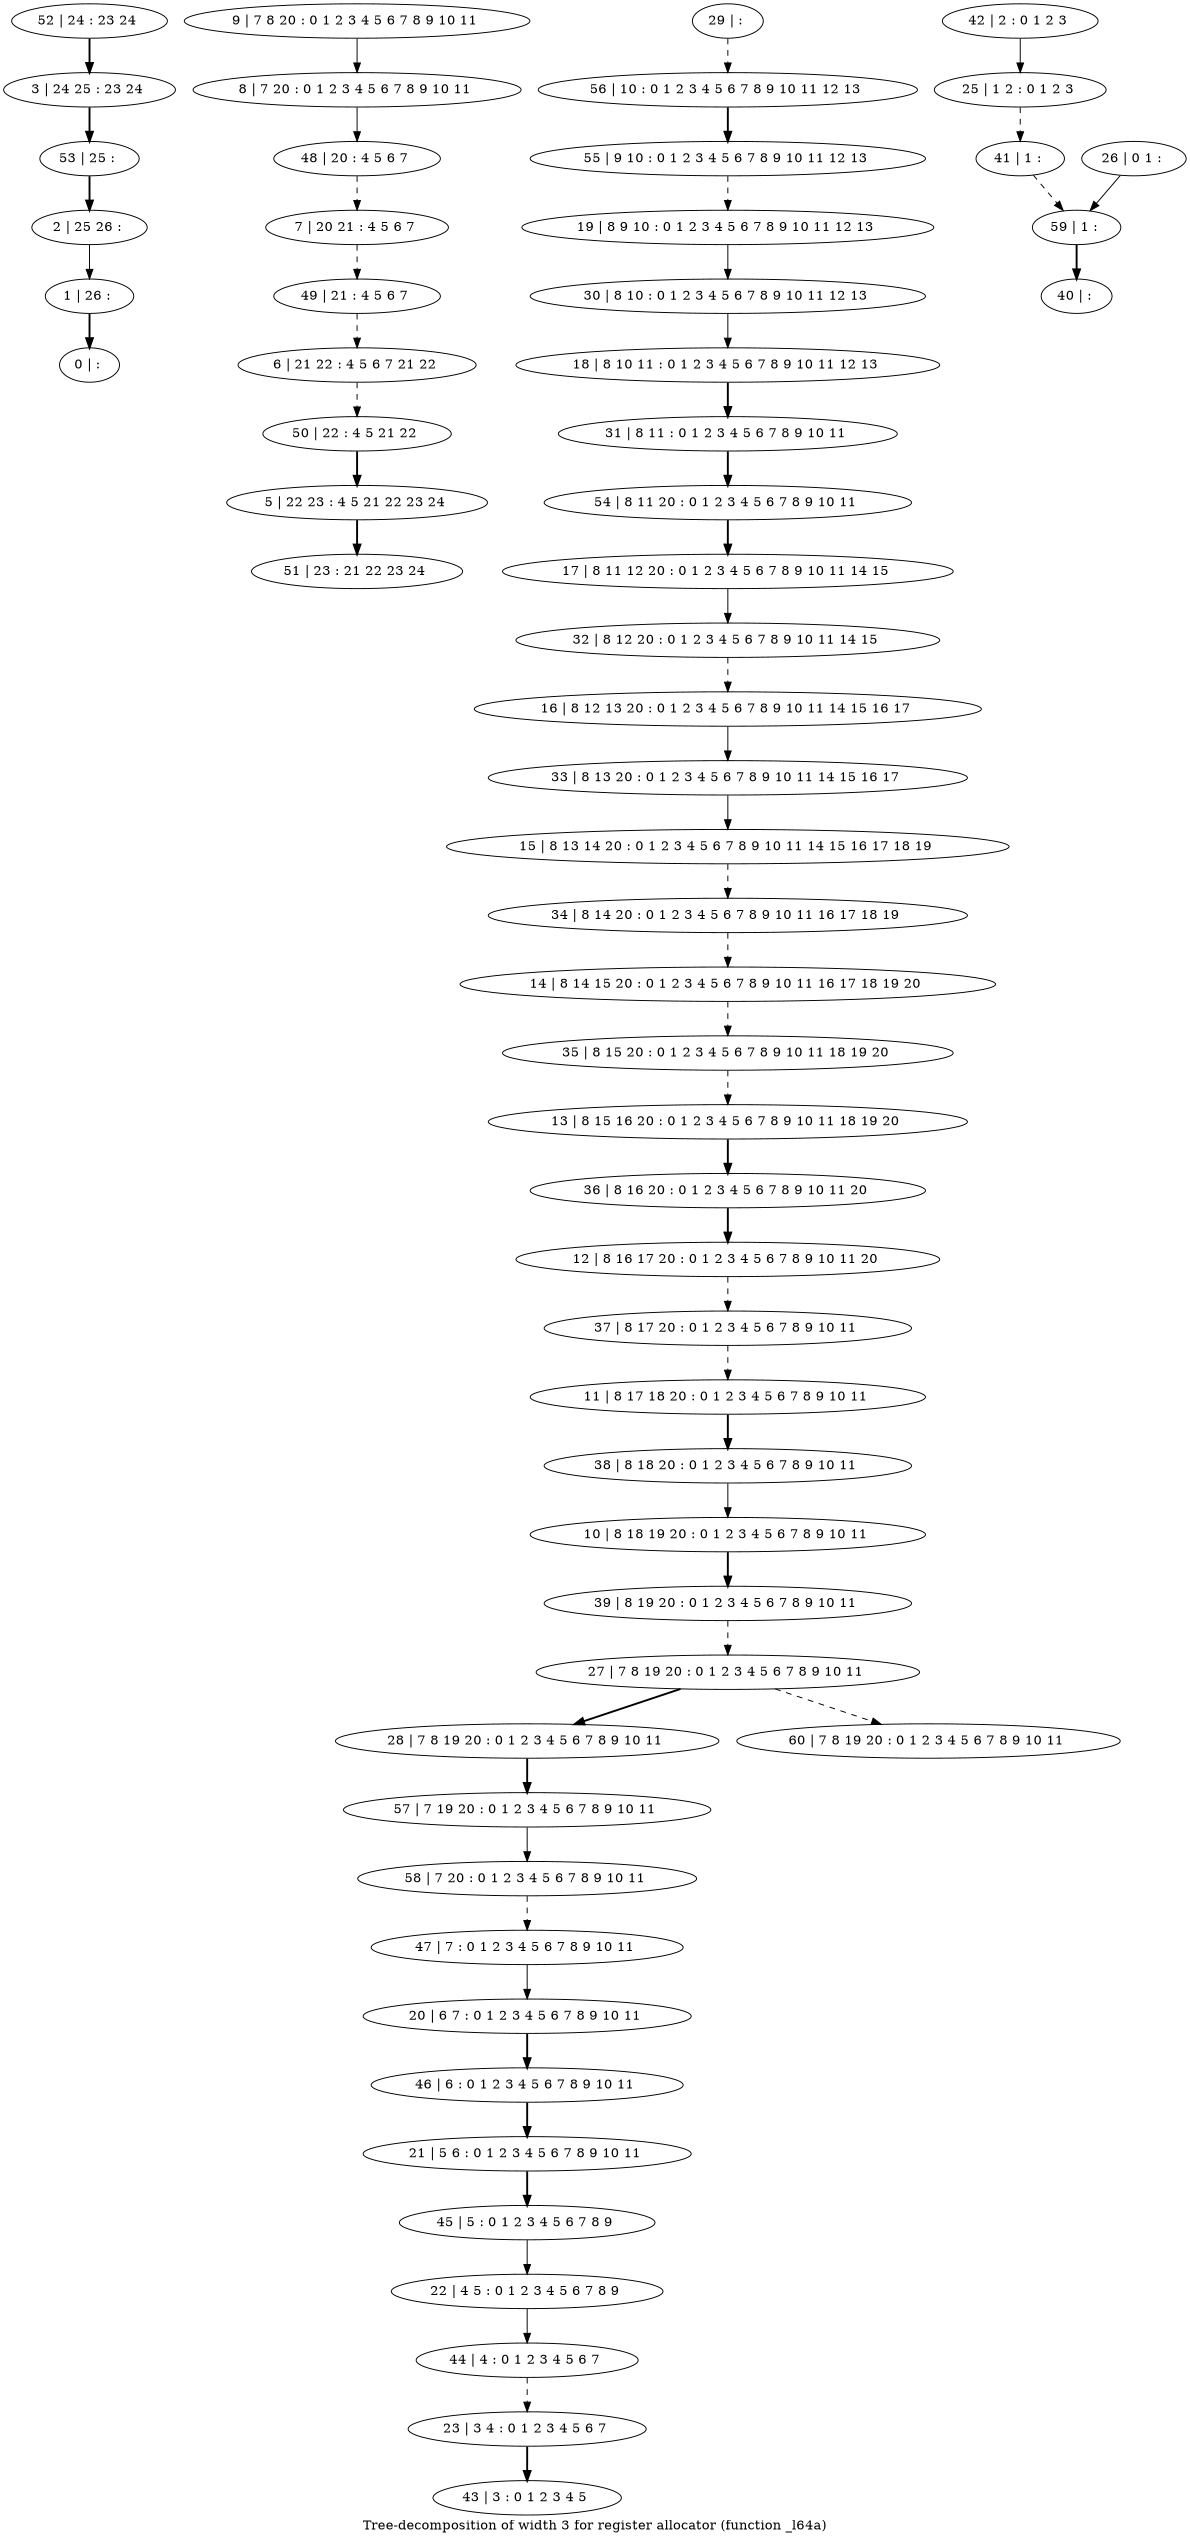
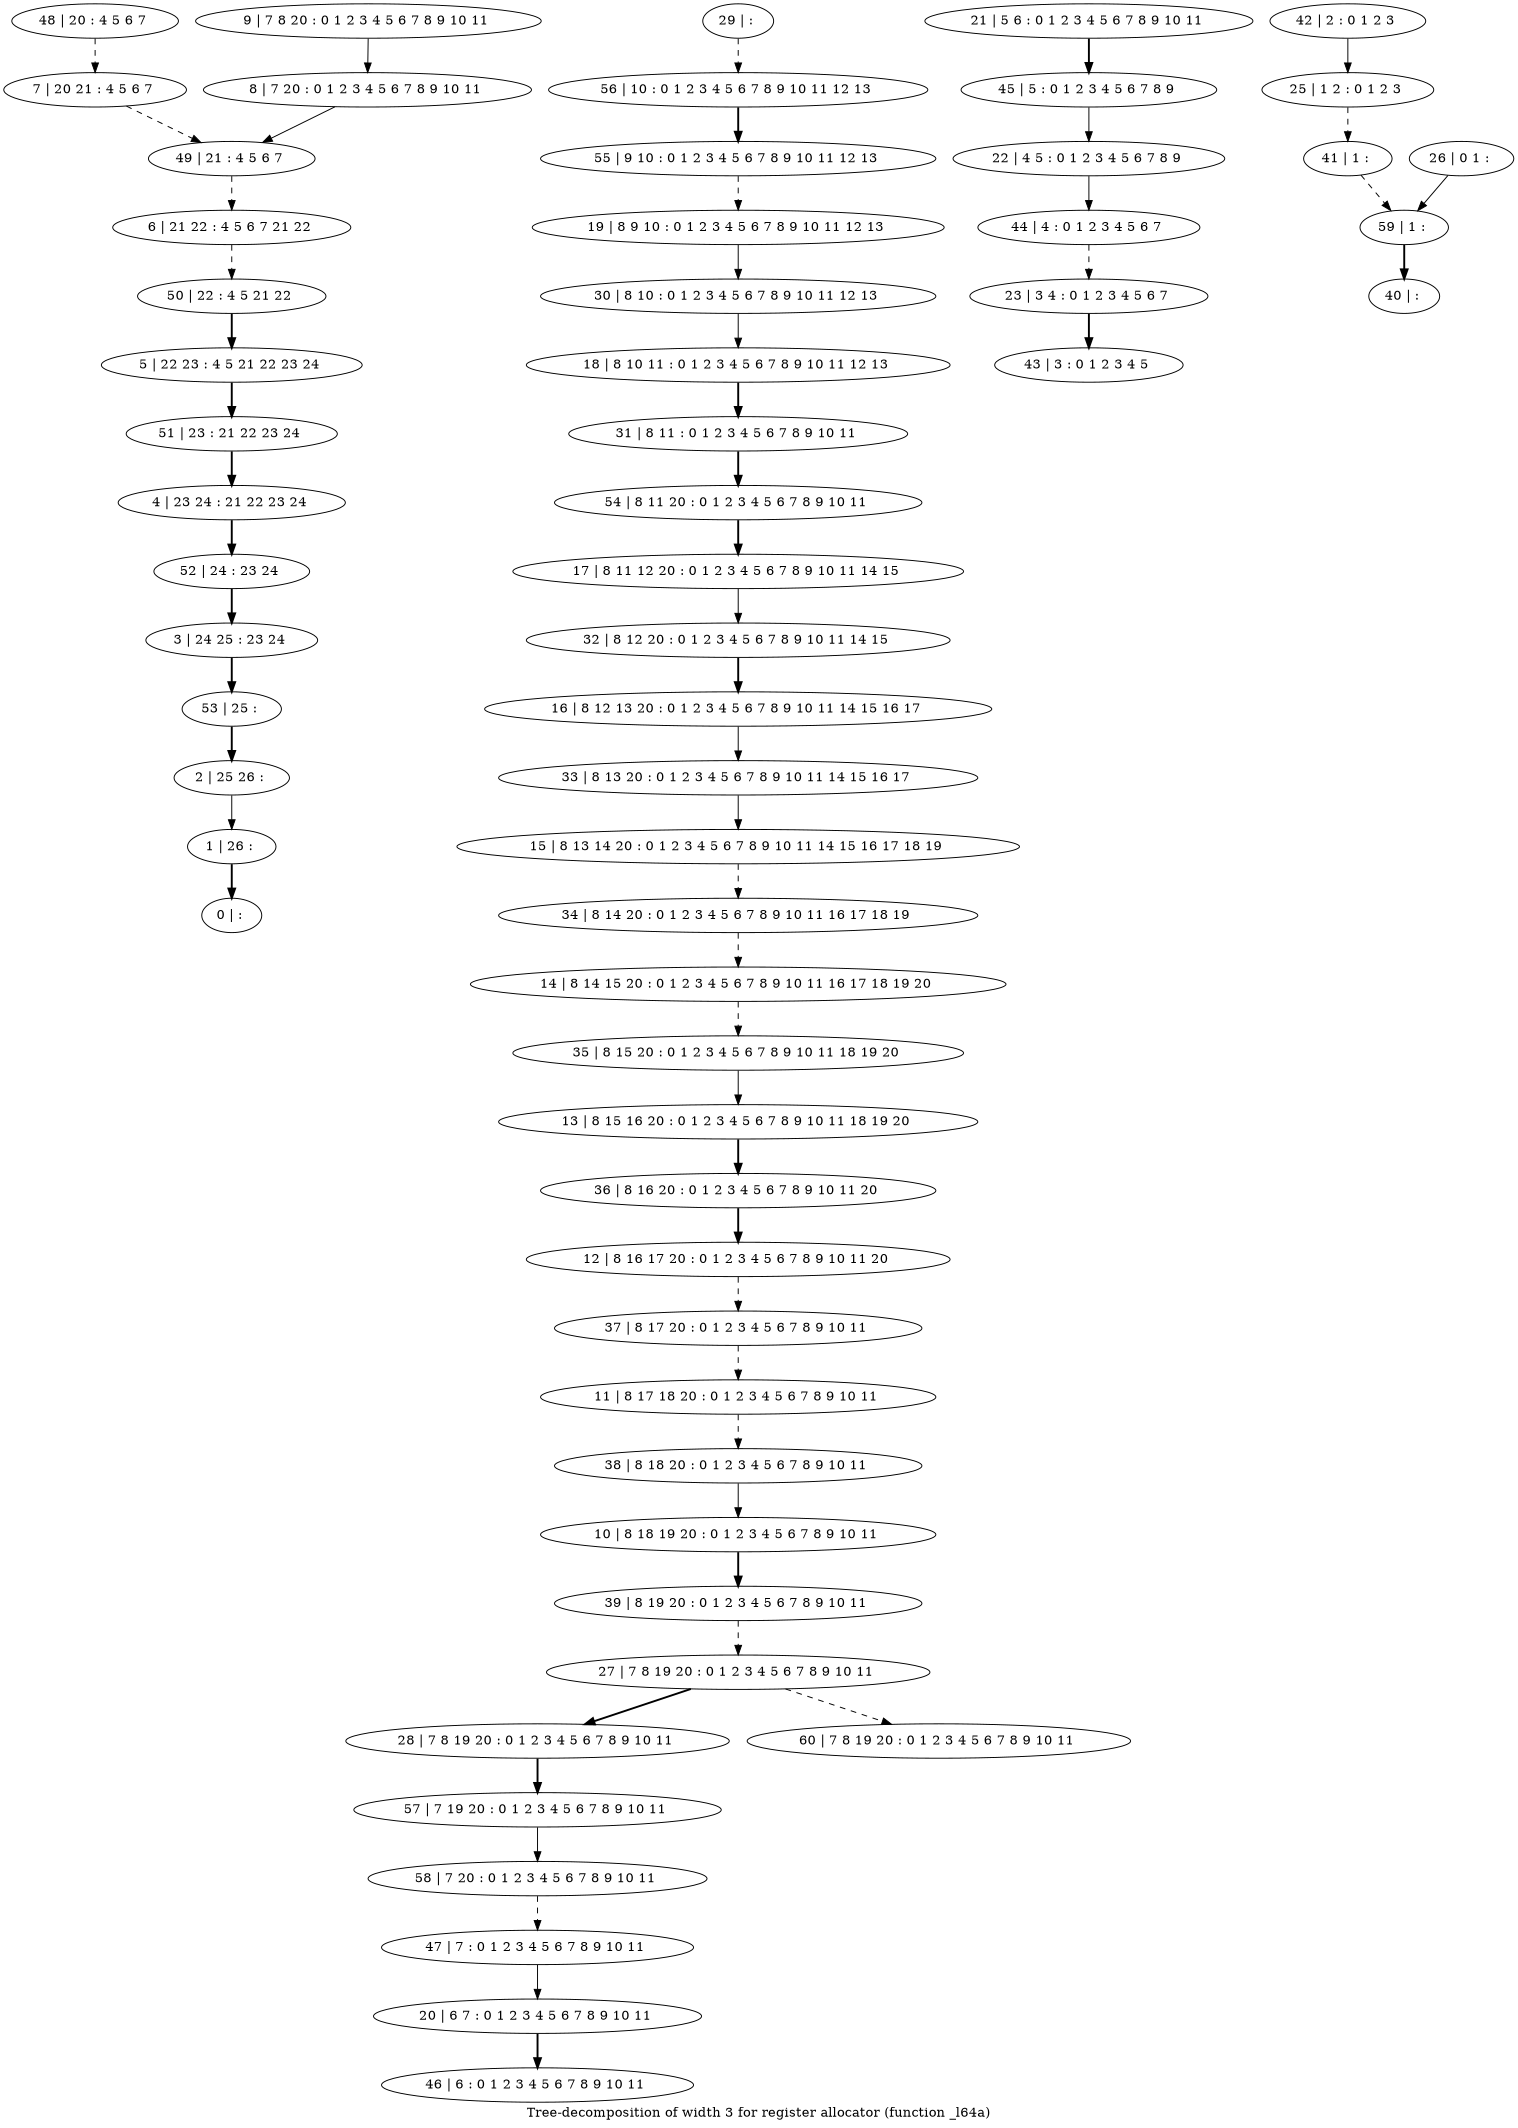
(357, 120) -> (303, 122)
none -> (232, 503)
(728, 670) -> (738, 670)
(728, 1083) -> (738, 1083)
(728, 1427) -> (738, 1427)
(527, 2115) -> none
